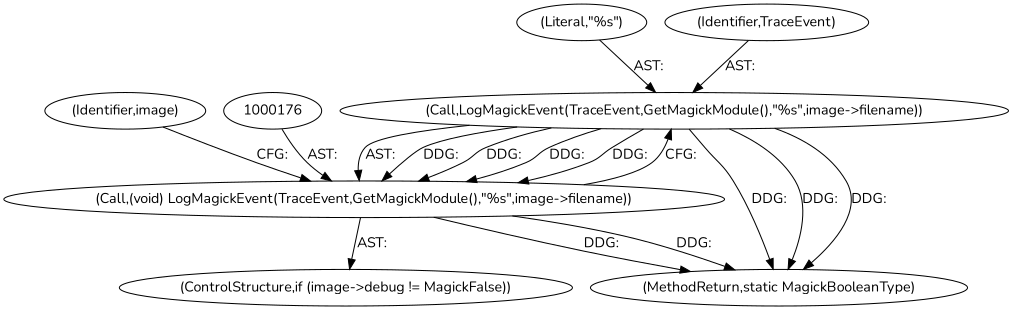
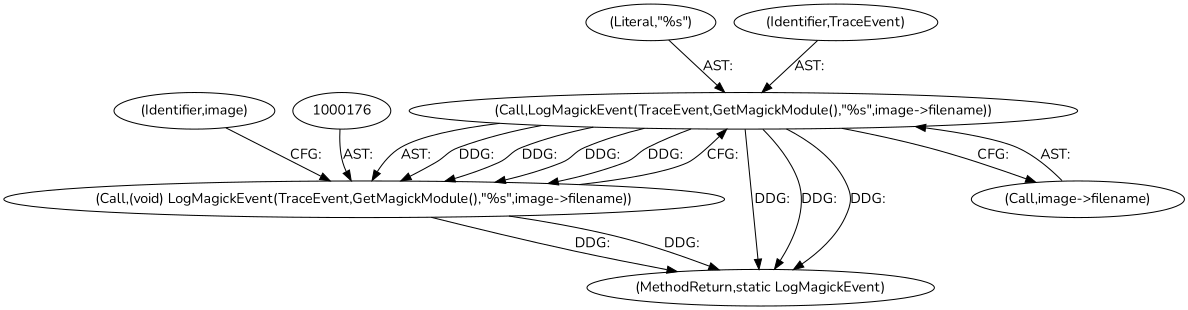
none -> (1078, 199)
(346, 288) -> none
(779, 288) -> (761, 288)
